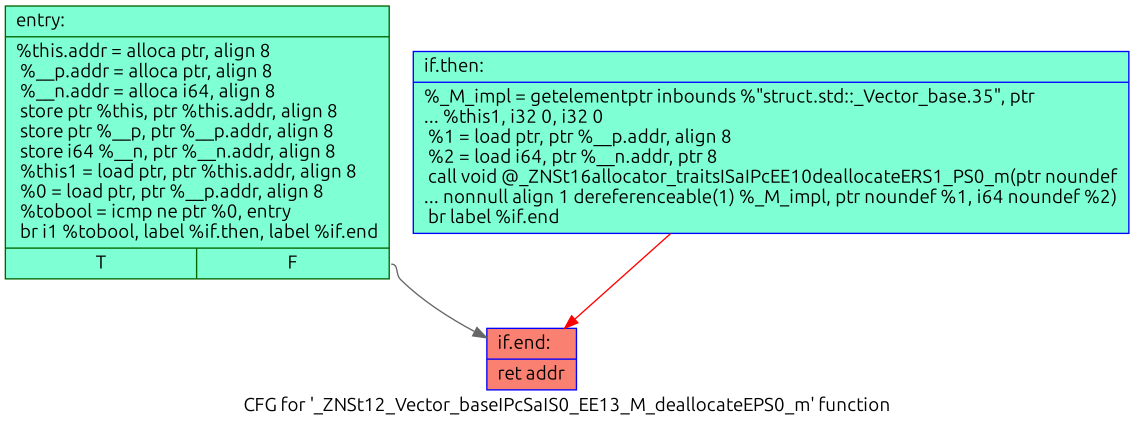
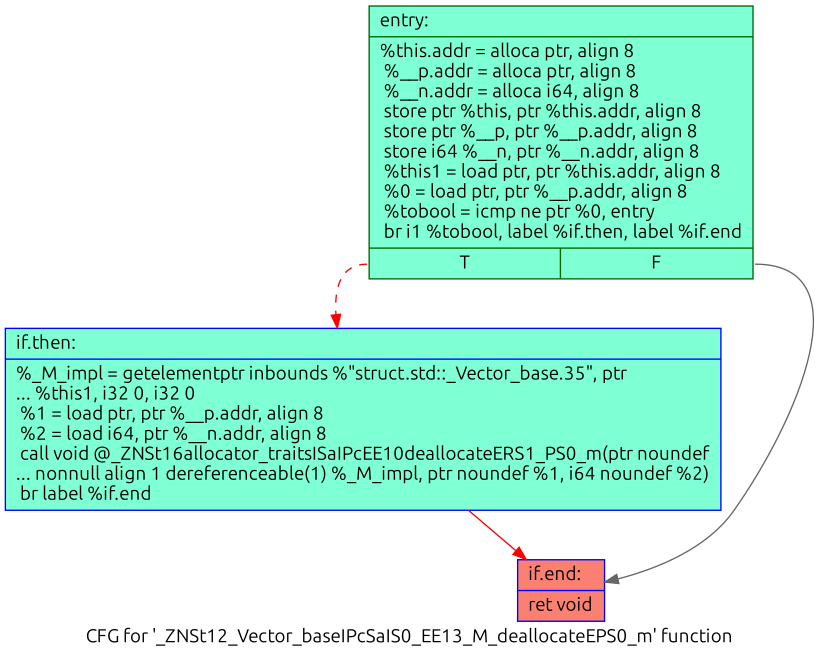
(571, 157) -> (172, 434)
none -> (340, 281)
(532, 374) -> (561, 605)
